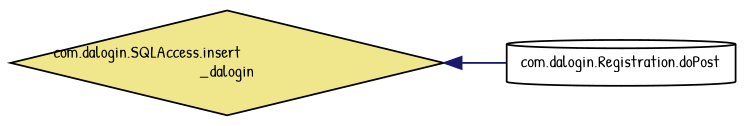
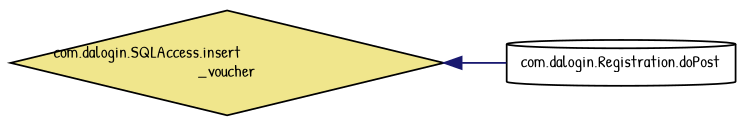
(227, 63) -> (227, 63)
